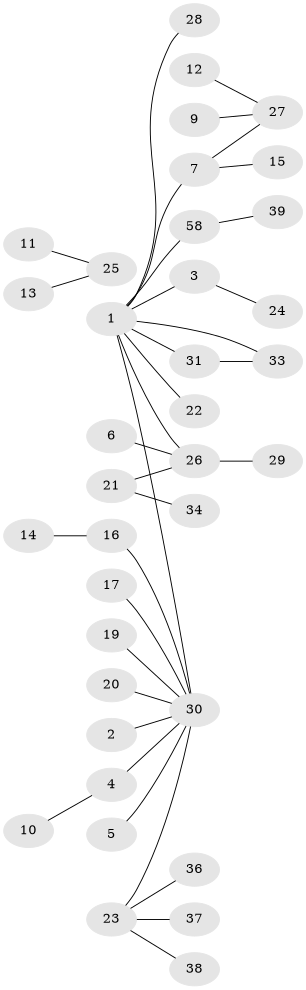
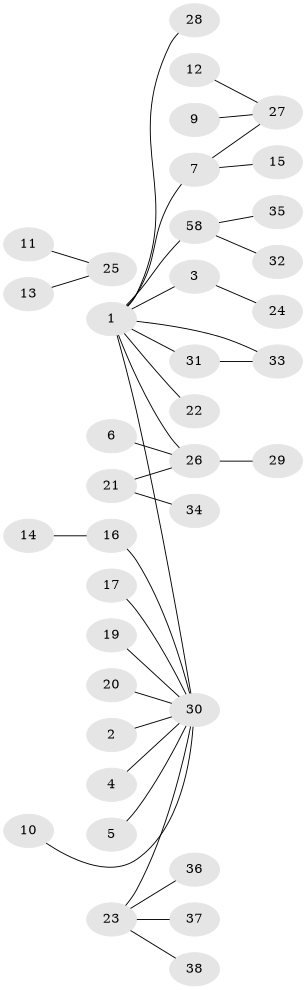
(278, 212) -> (278, 212)
none -> (278, 262)
(70, 808) -> (147, 851)
